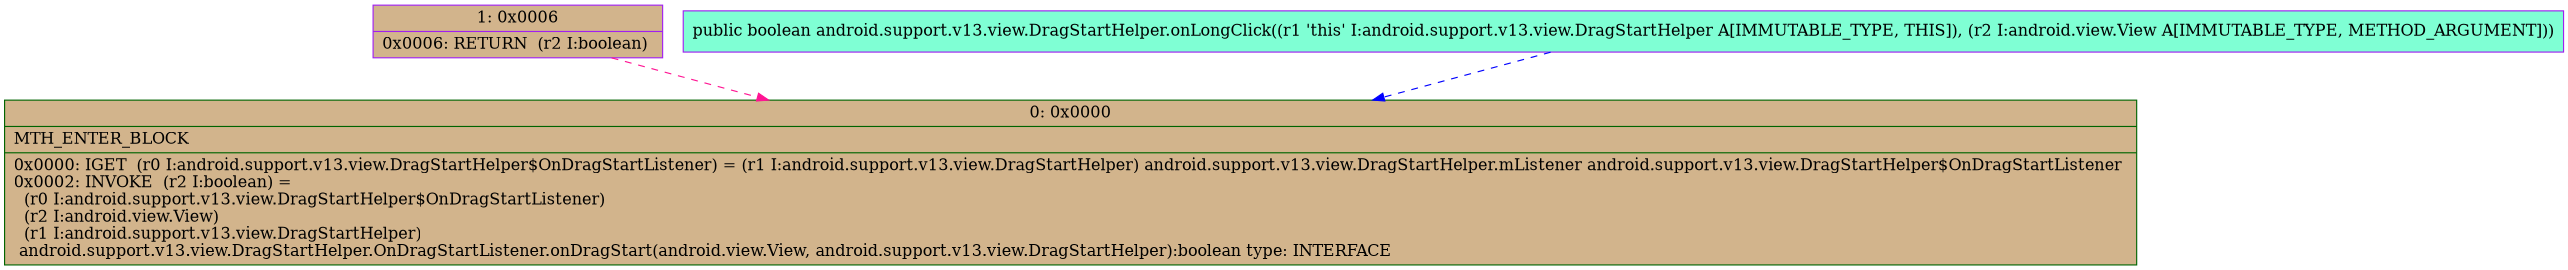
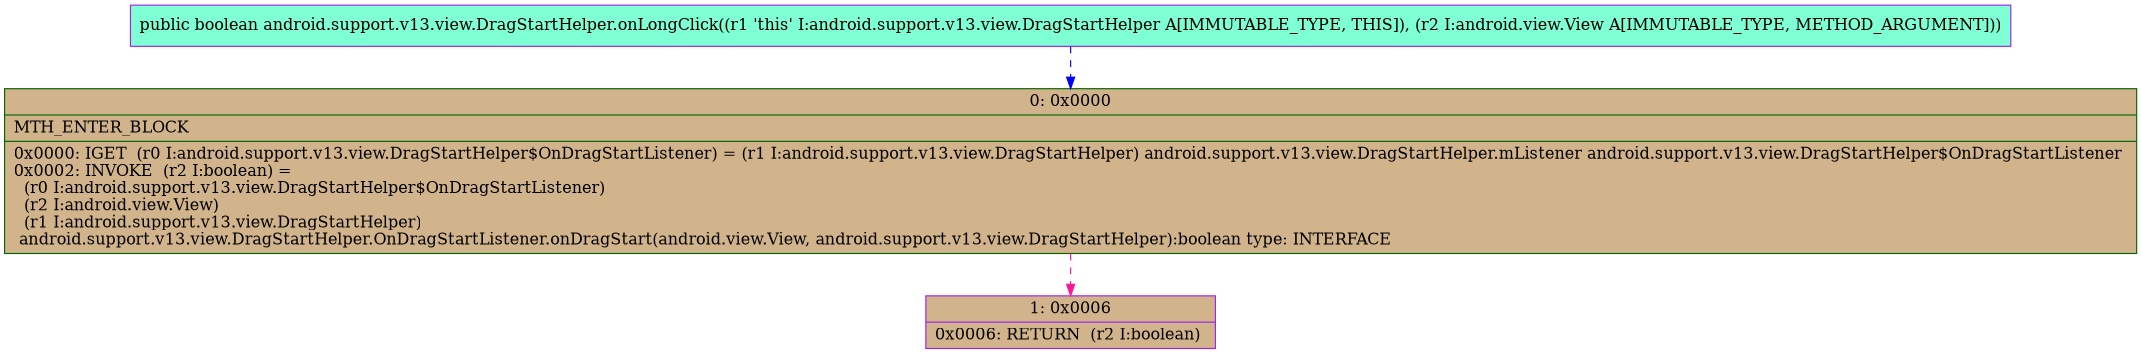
(684, 77) -> (1071, 269)
